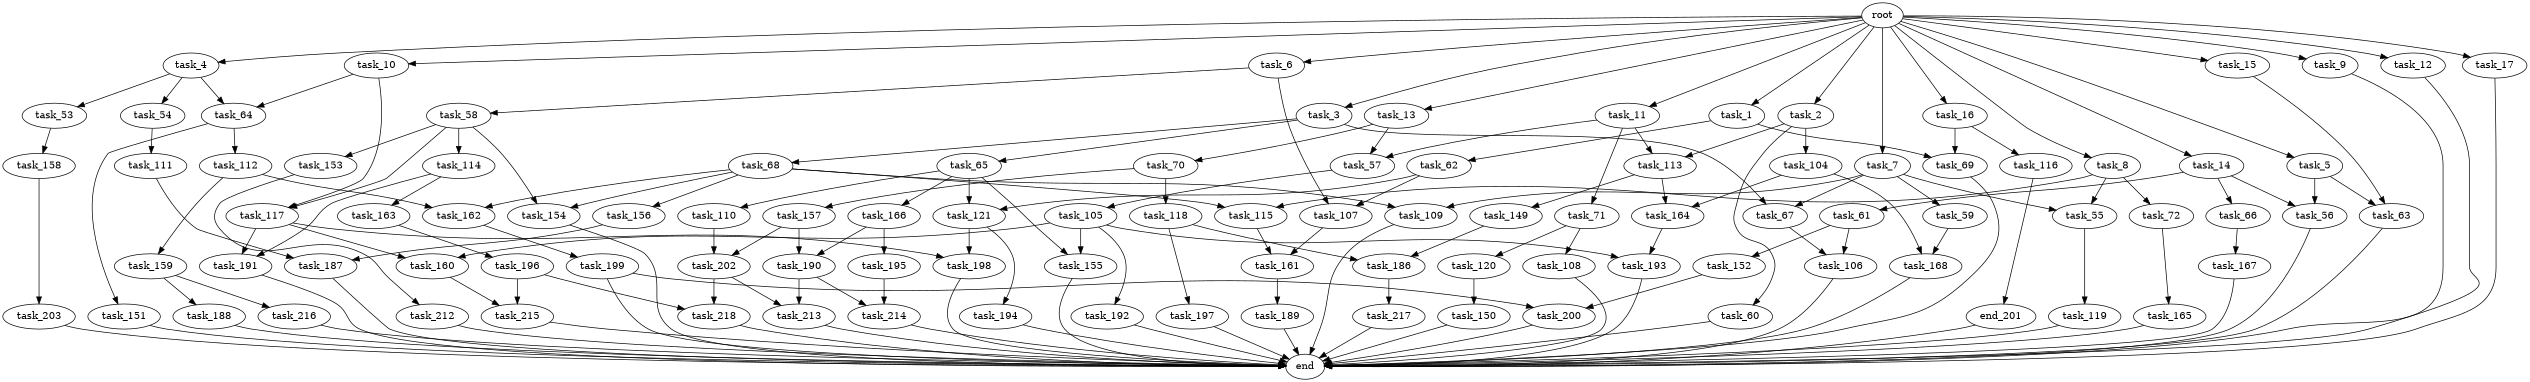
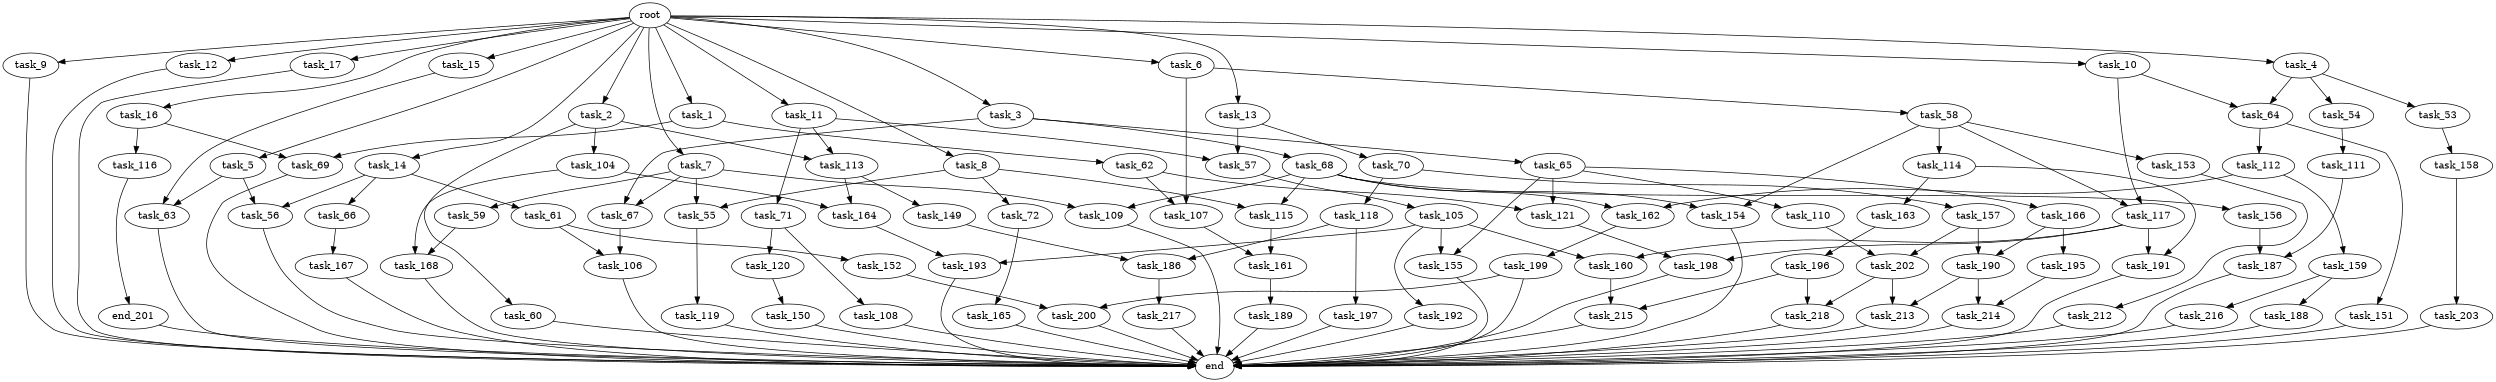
(996, 317) -> none
